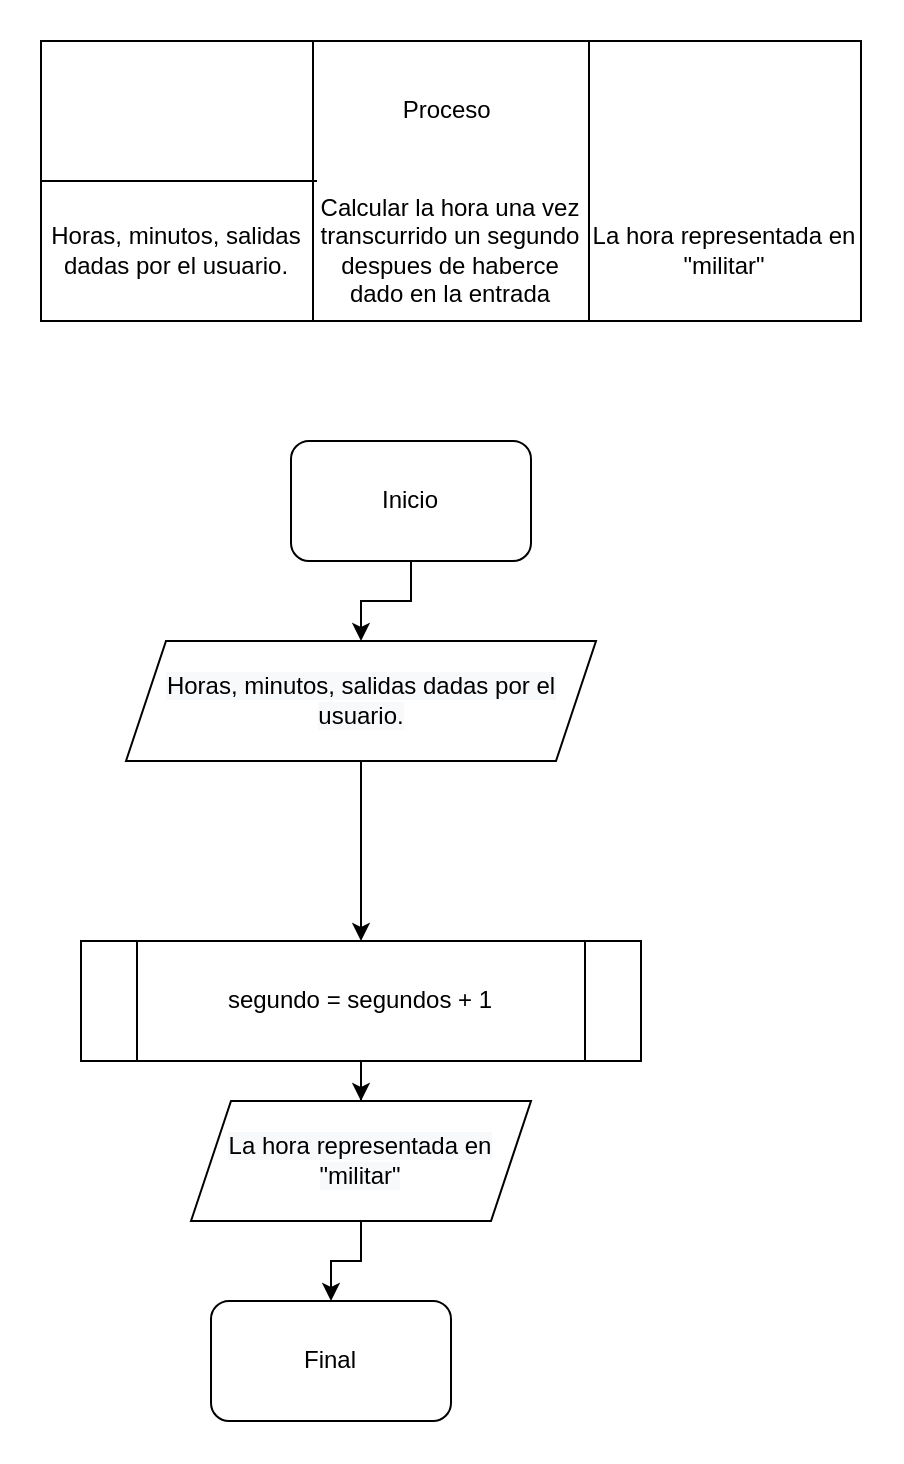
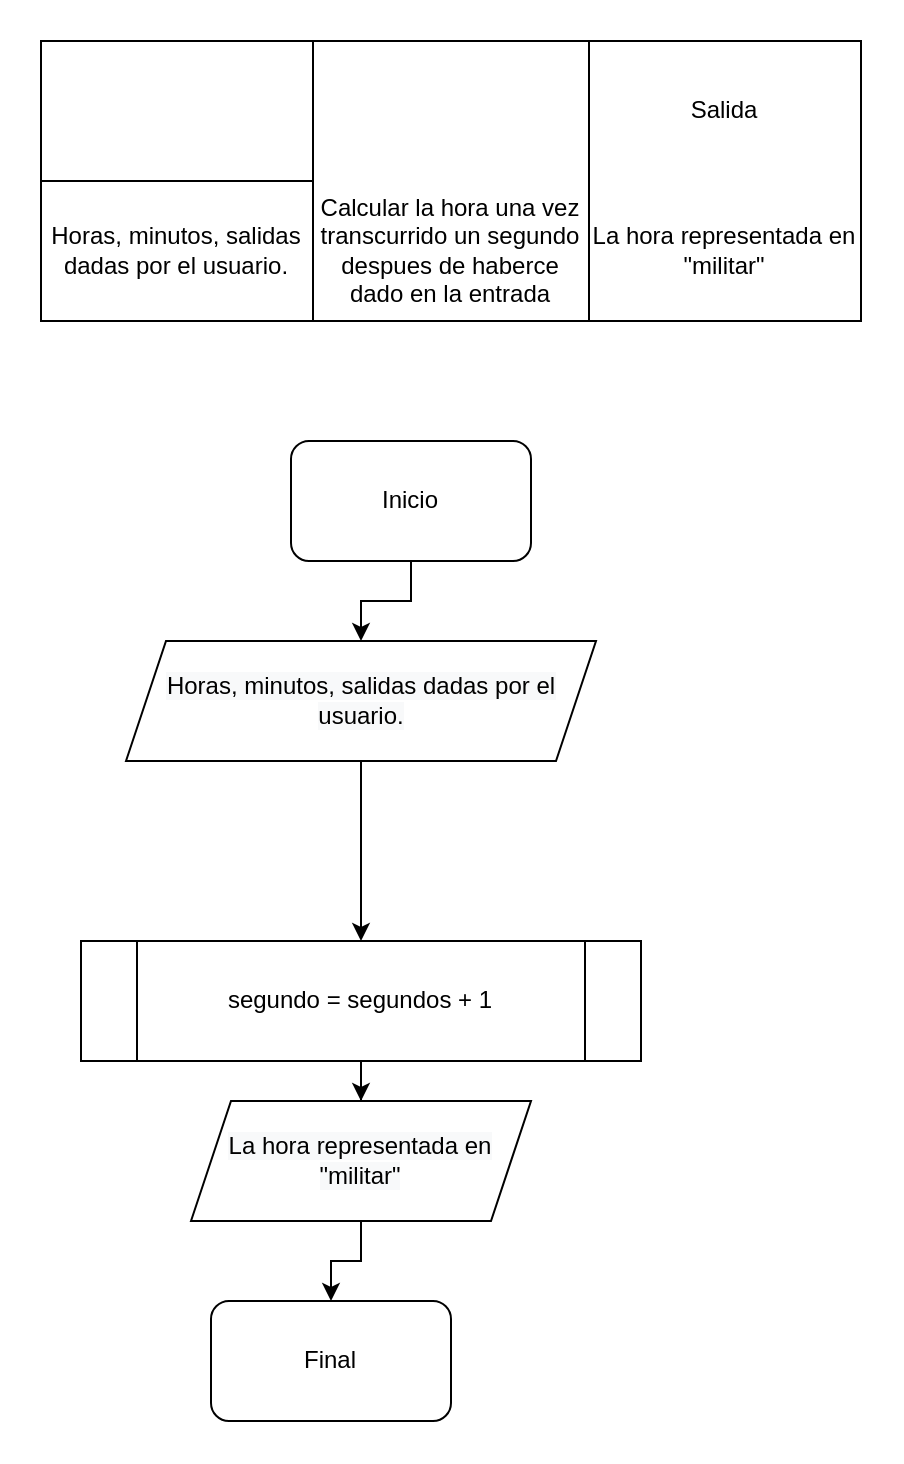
(451, 111) -> none
none -> (725, 111)
